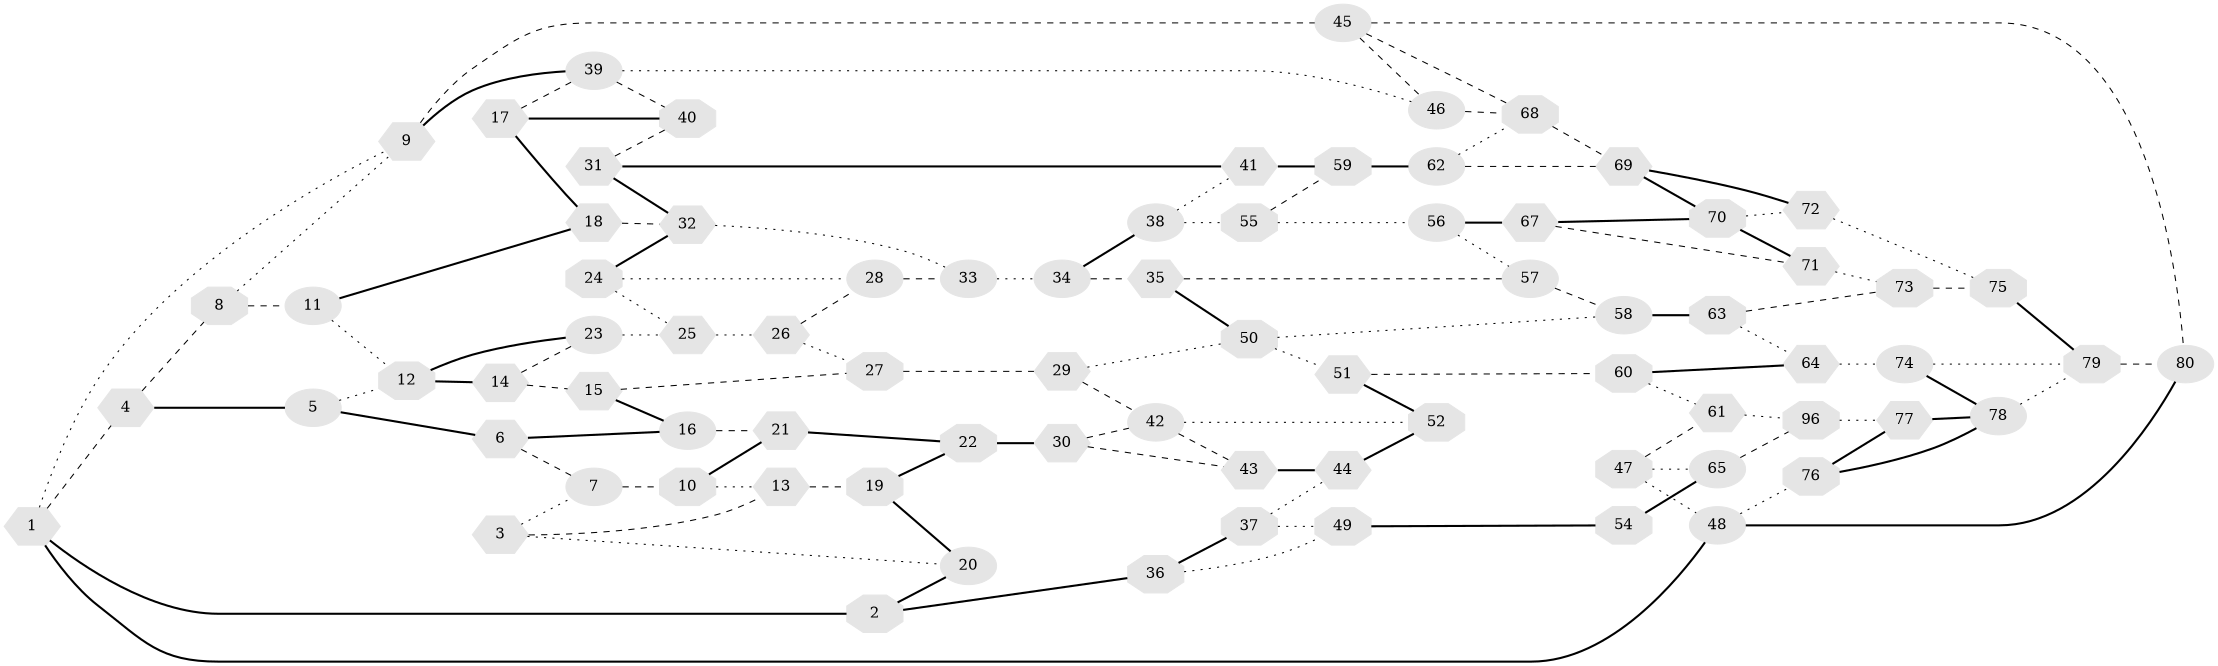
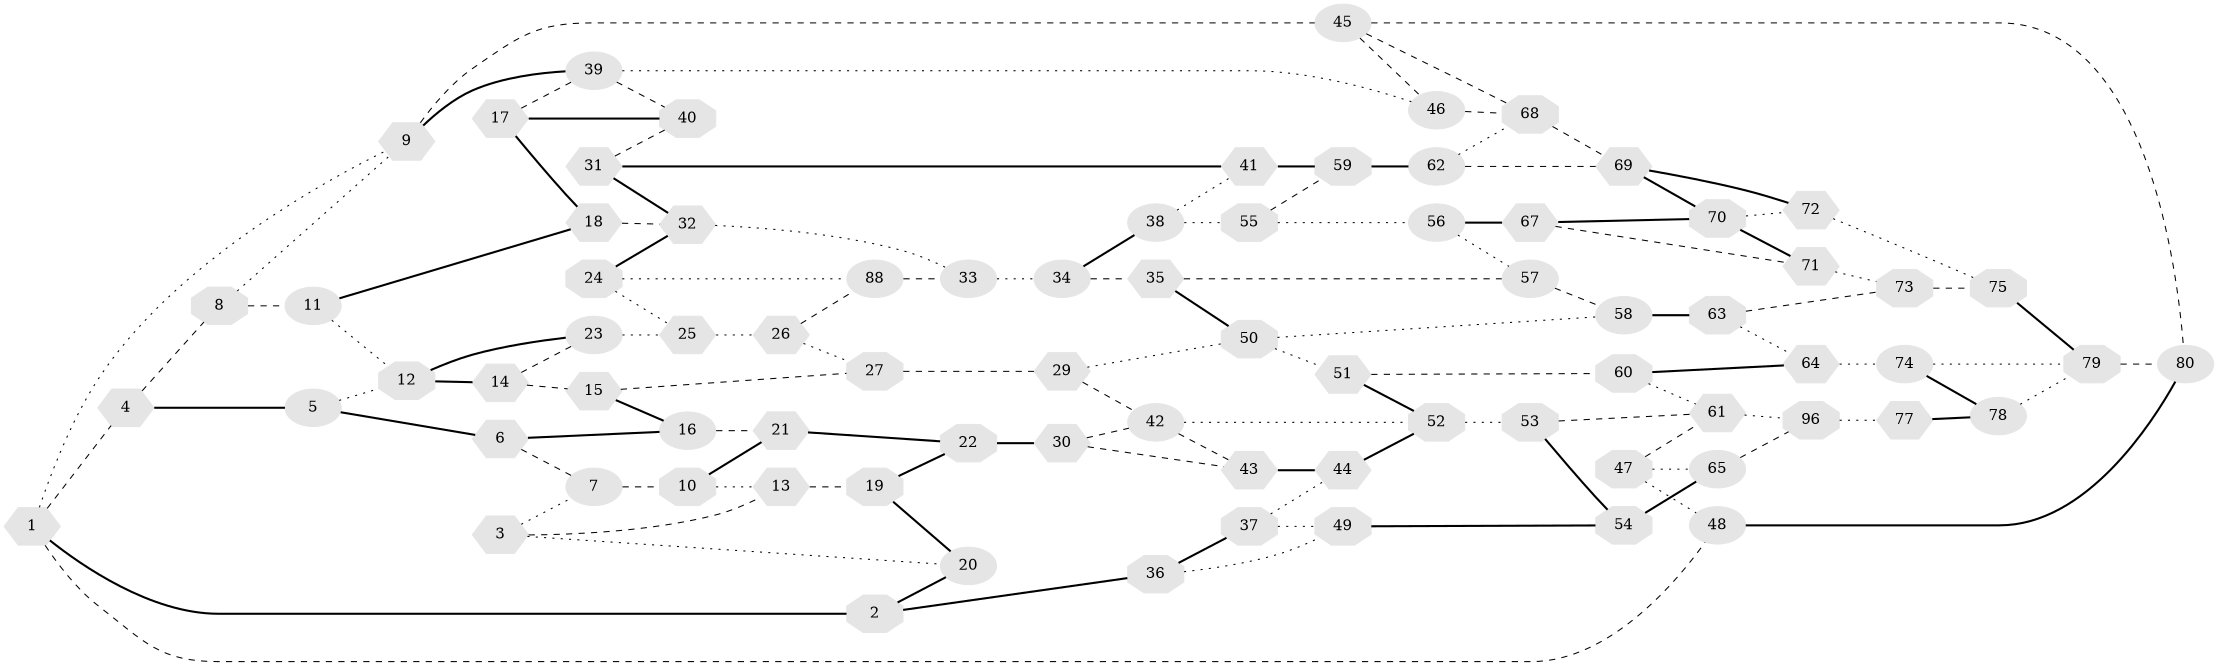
(875, 279) -> (875, 279)
none -> (1530, 422)
(1811, 476) -> none
(875, 662) -> (875, 662)
